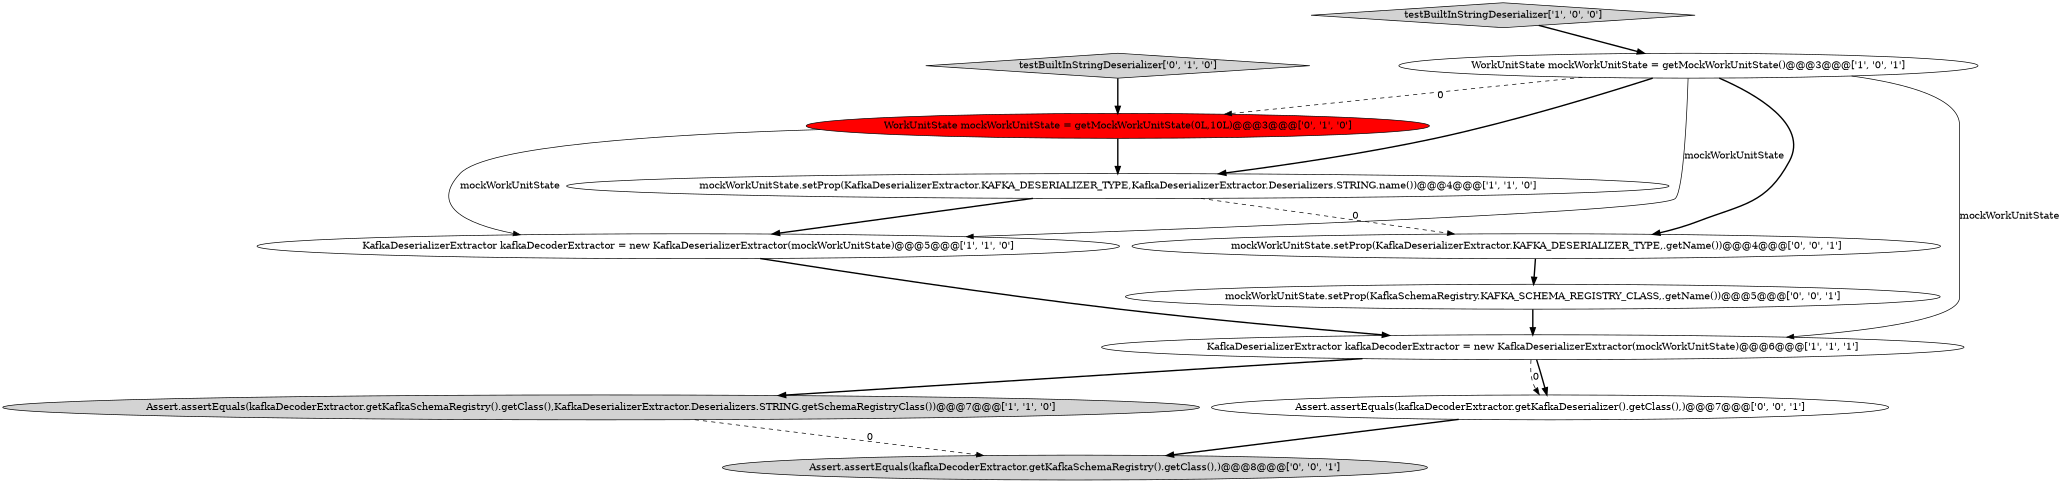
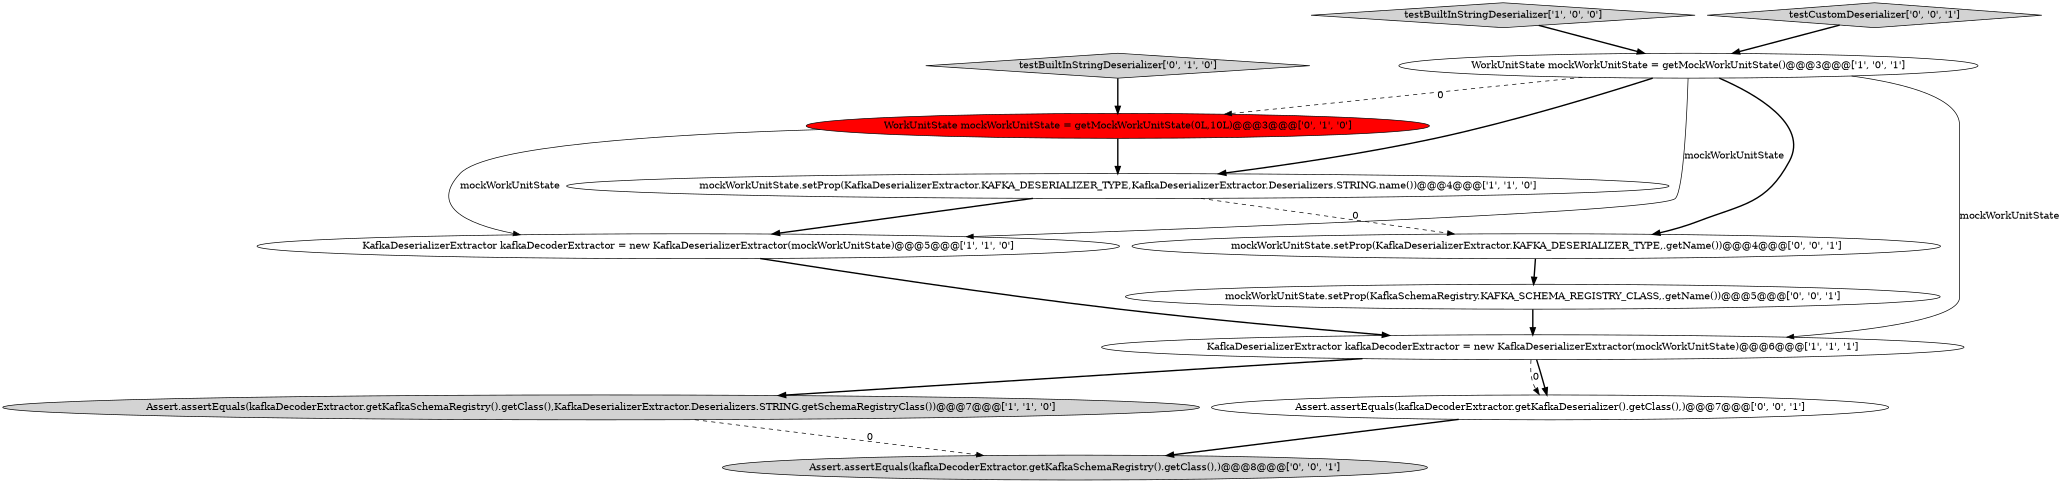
none -> (1874, 15)
